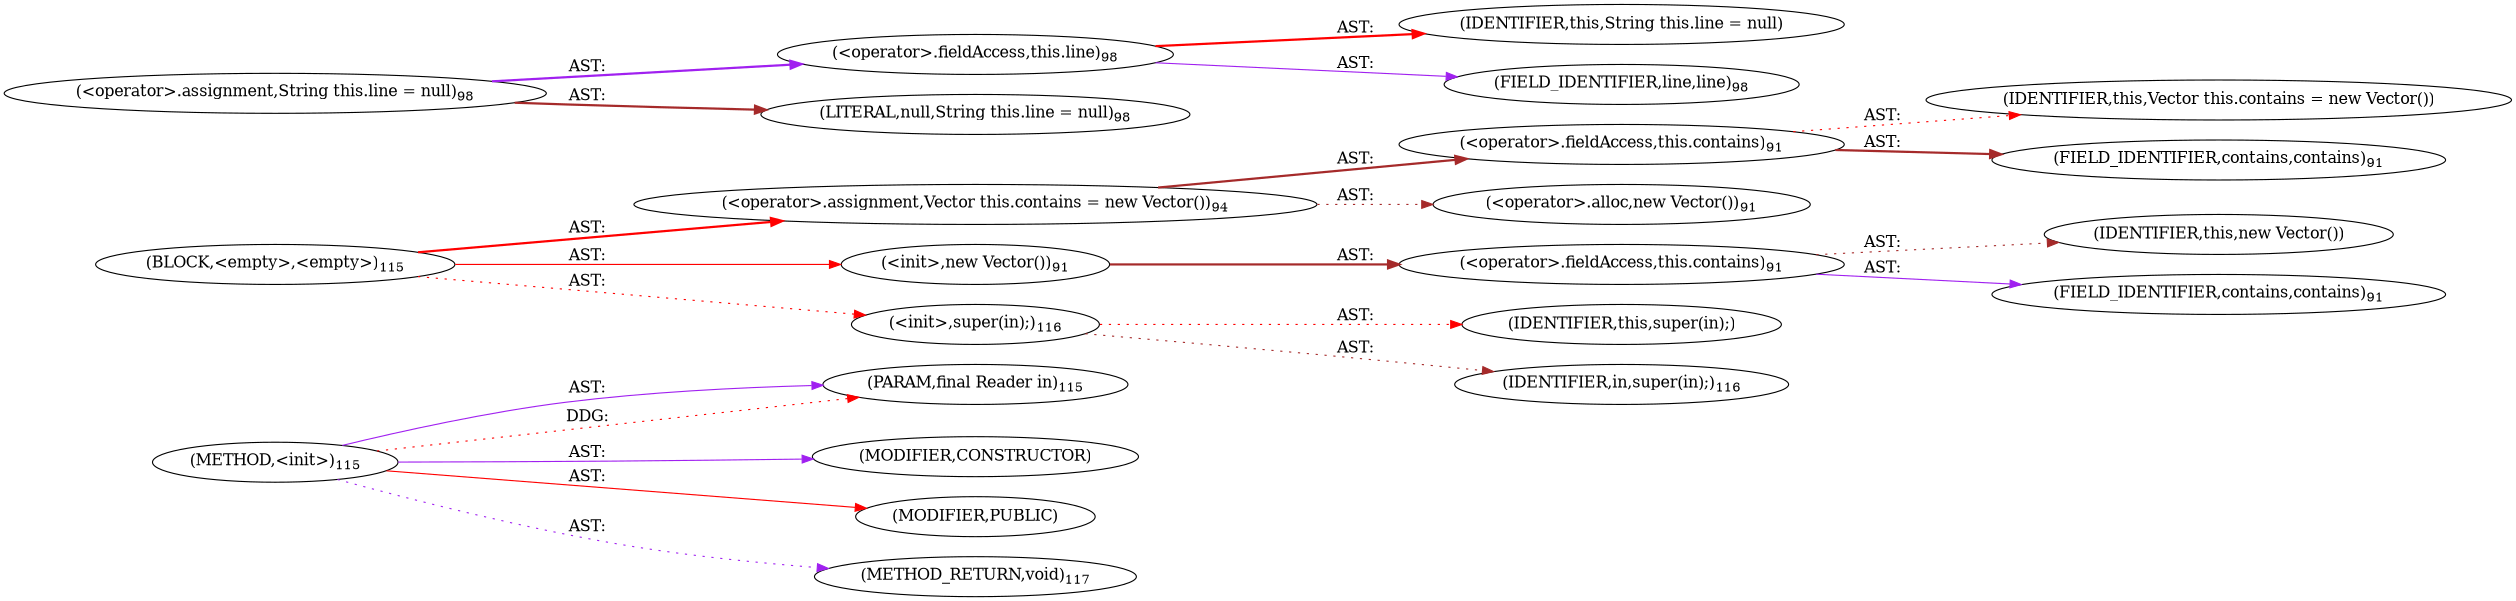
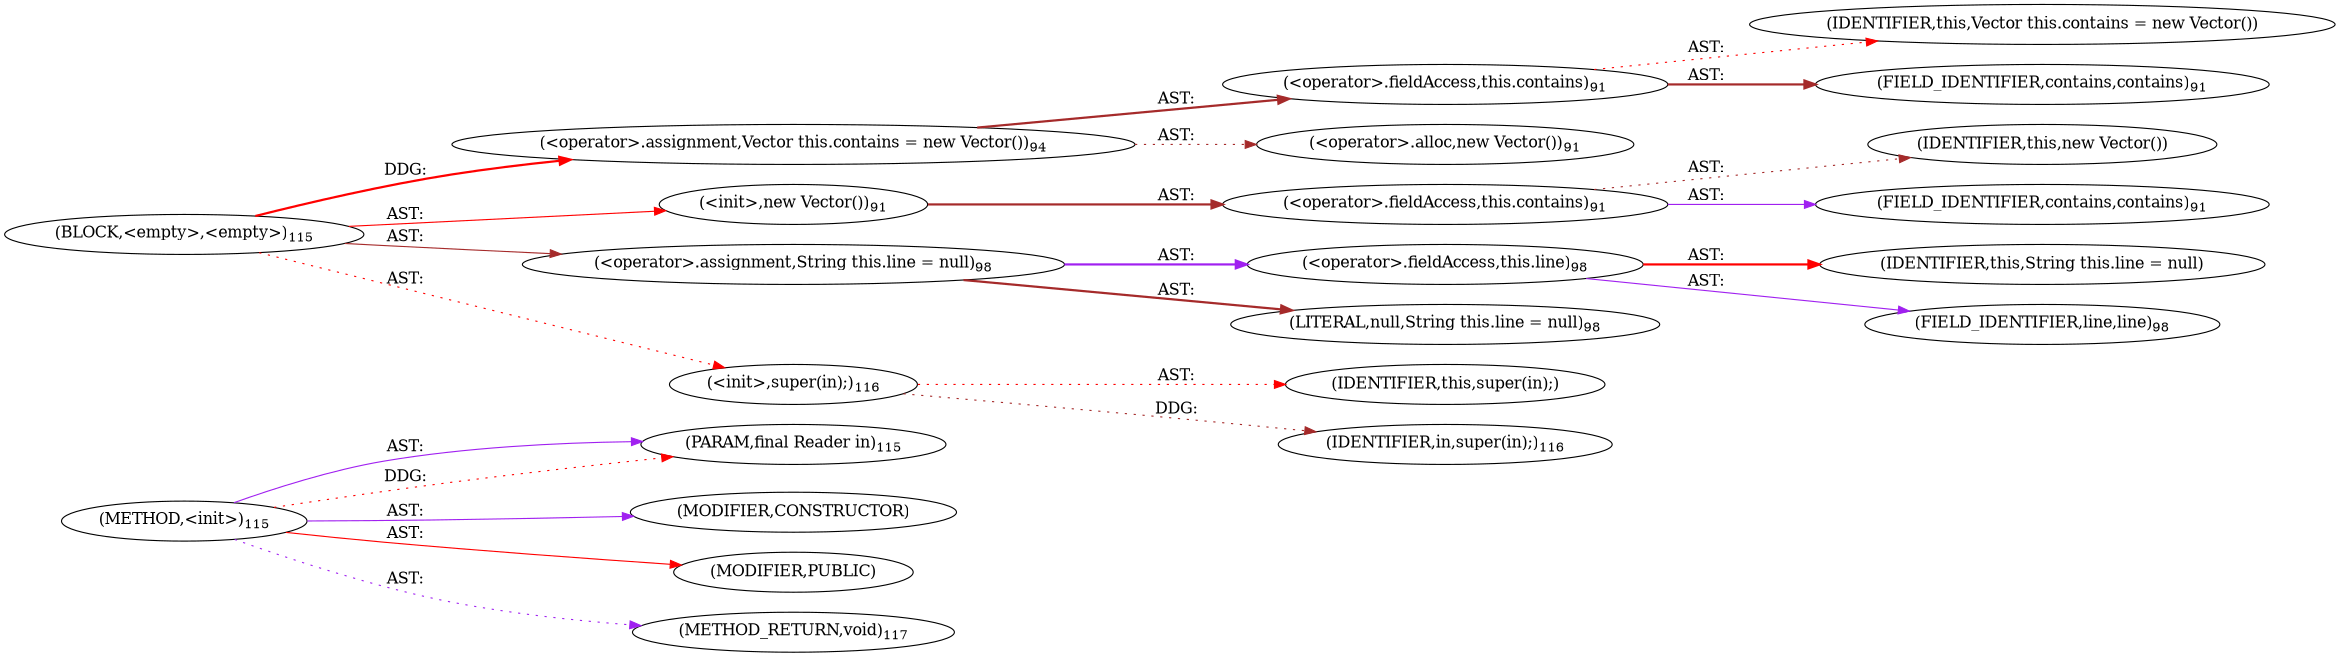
(590, 228) -> (408, 171)
none -> (447, 249)
(1358, 348) -> (1179, 409)
